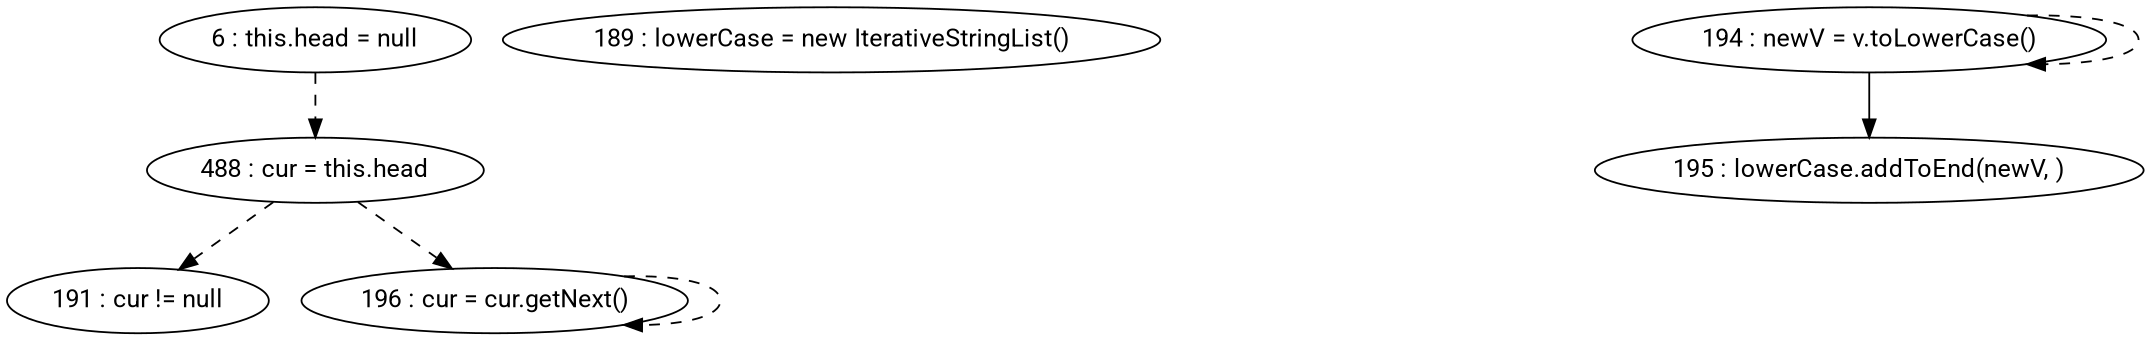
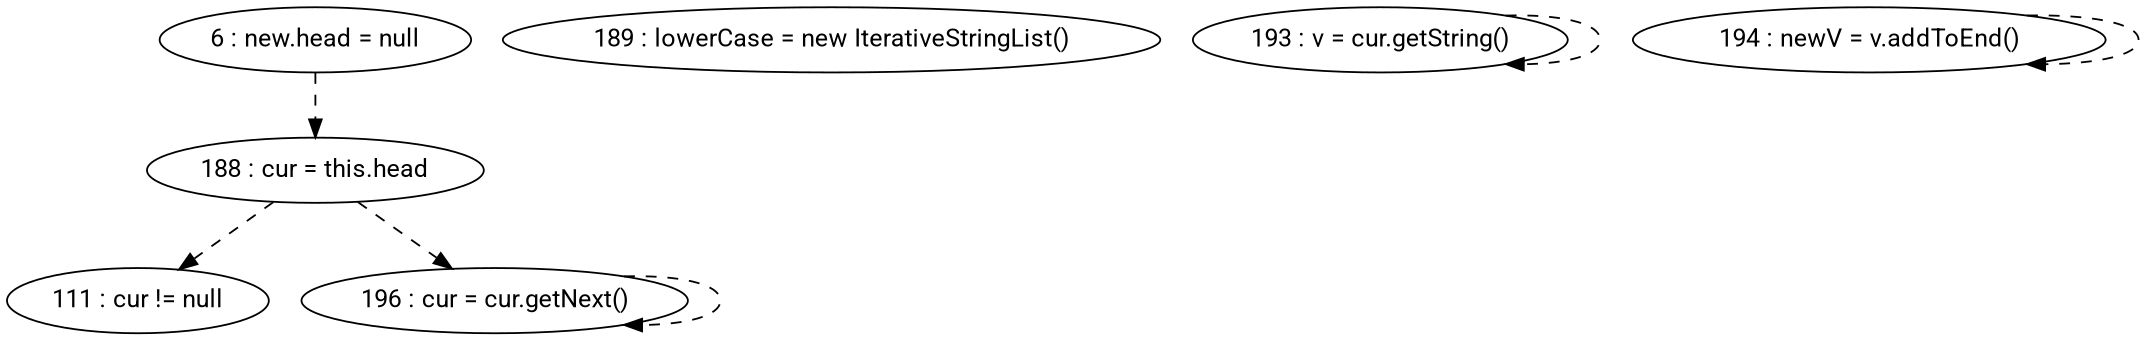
(315, 40) -> (315, 40)
none -> (1380, 40)
(1869, 40) -> (1869, 40)
(315, 170) -> (315, 170)
(1869, 170) -> none
(138, 301) -> (138, 301)
